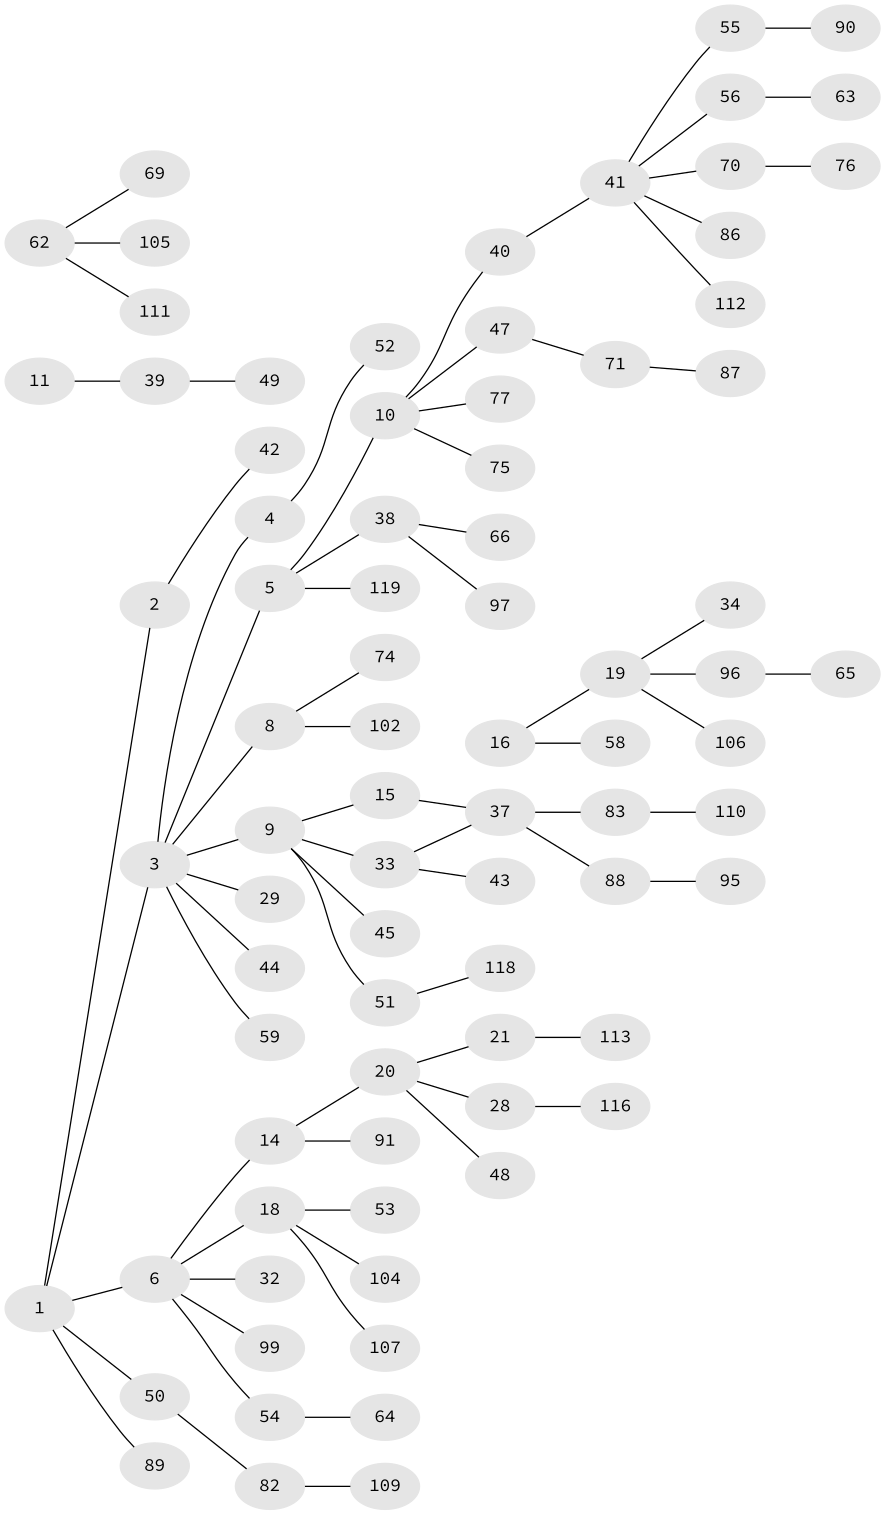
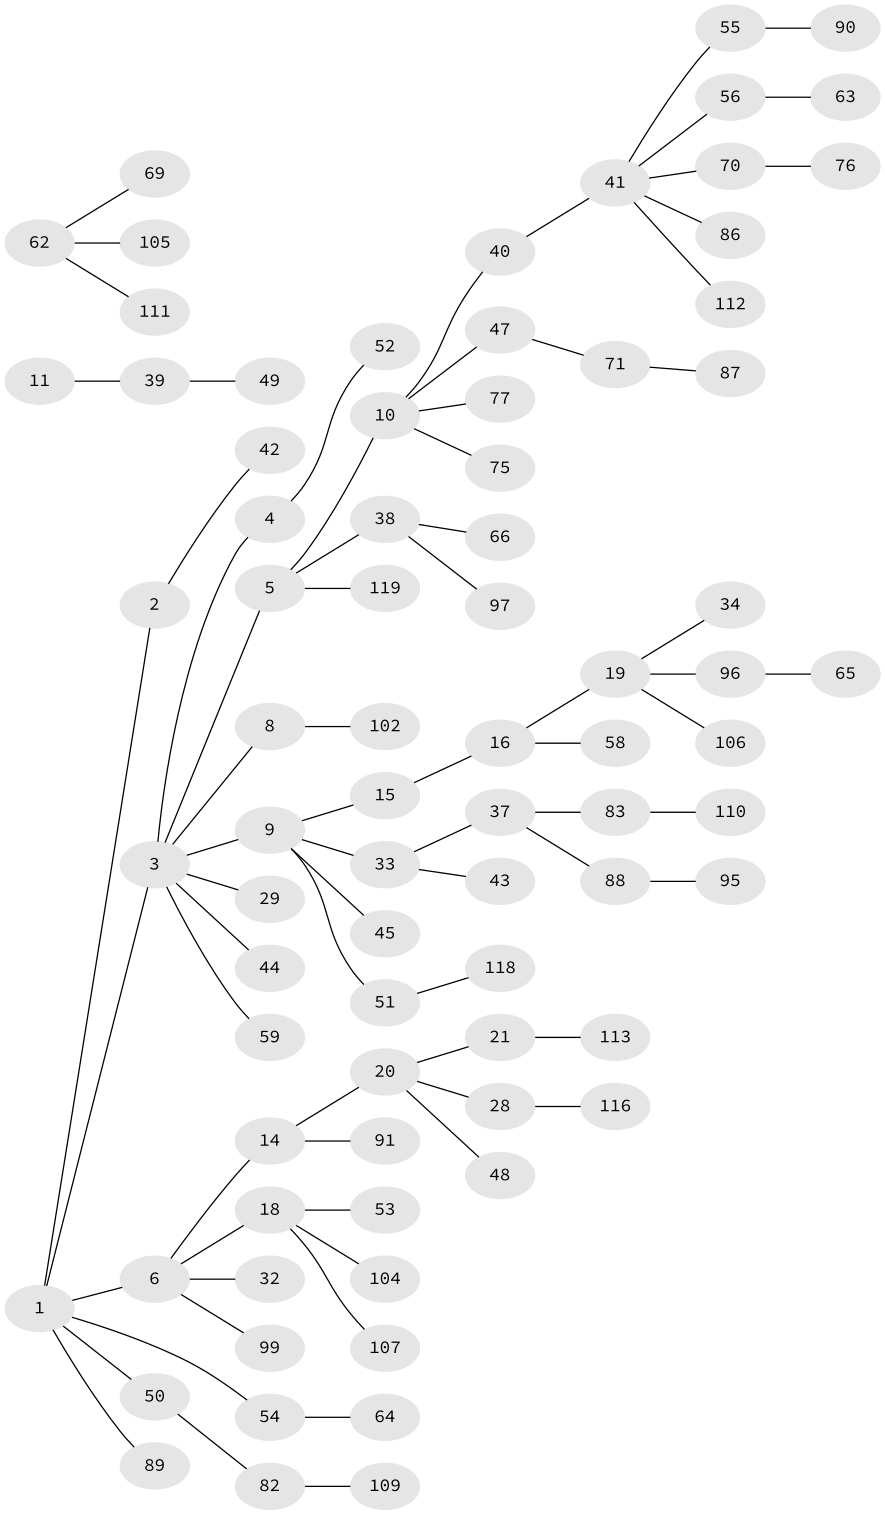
(385, 657) -> none
(442, 804) -> (443, 769)
(210, 1349) -> (164, 1350)
